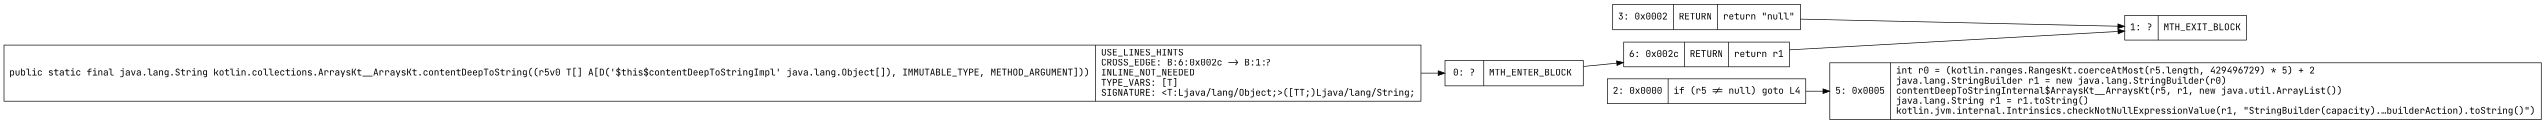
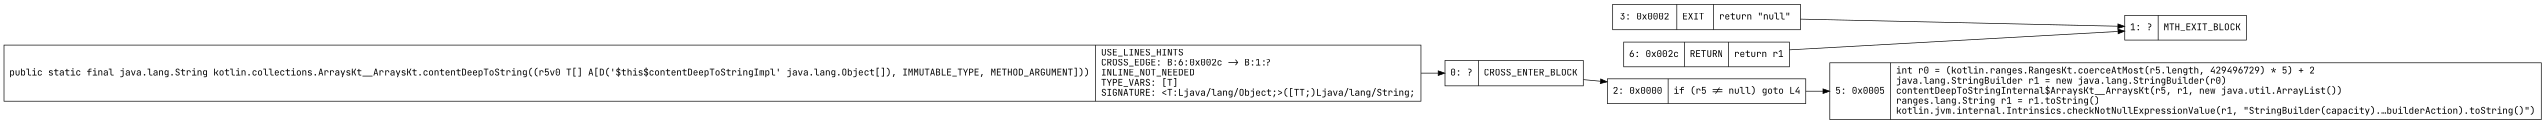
(1696, 17) -> (1694, 17)
(1600, 65) -> (1592, 80)
(1531, 73) -> (1531, 73)
(1992, 101) -> (1998, 101)
